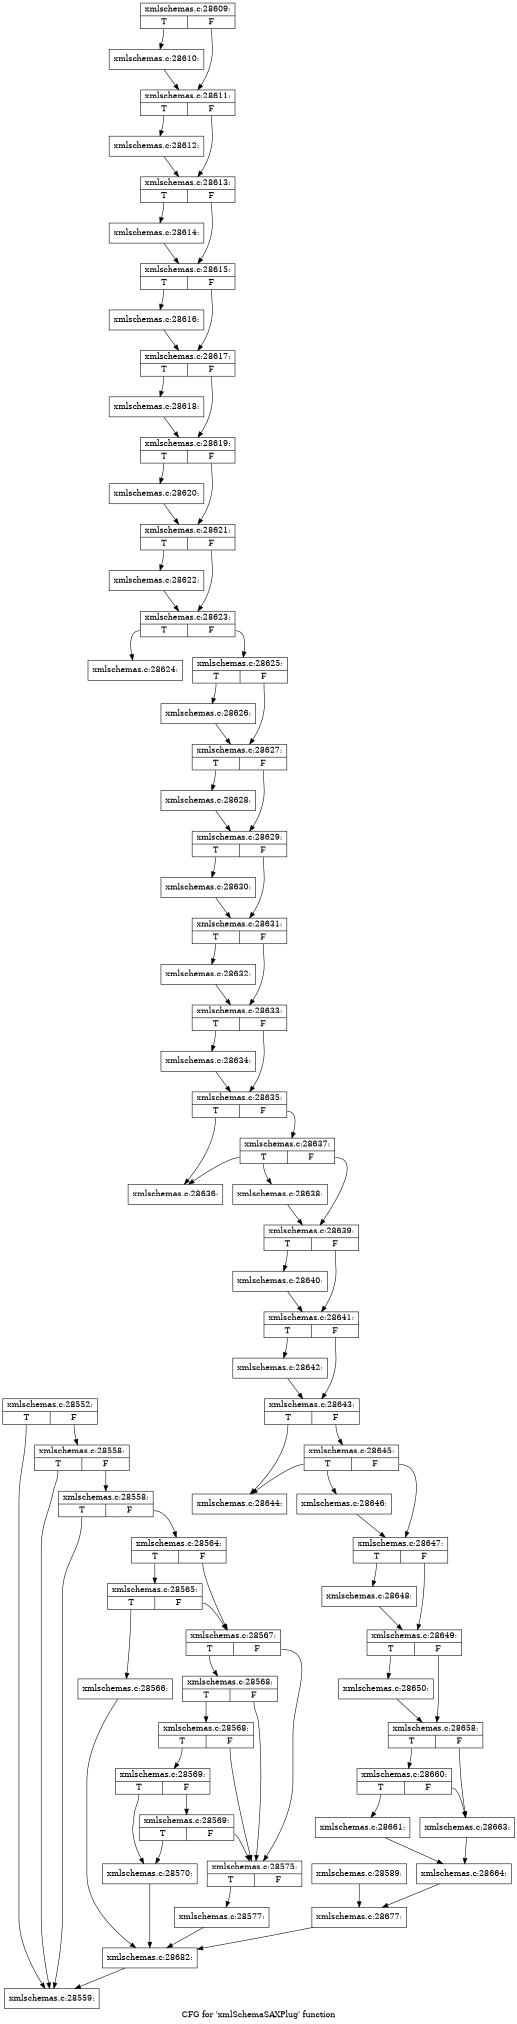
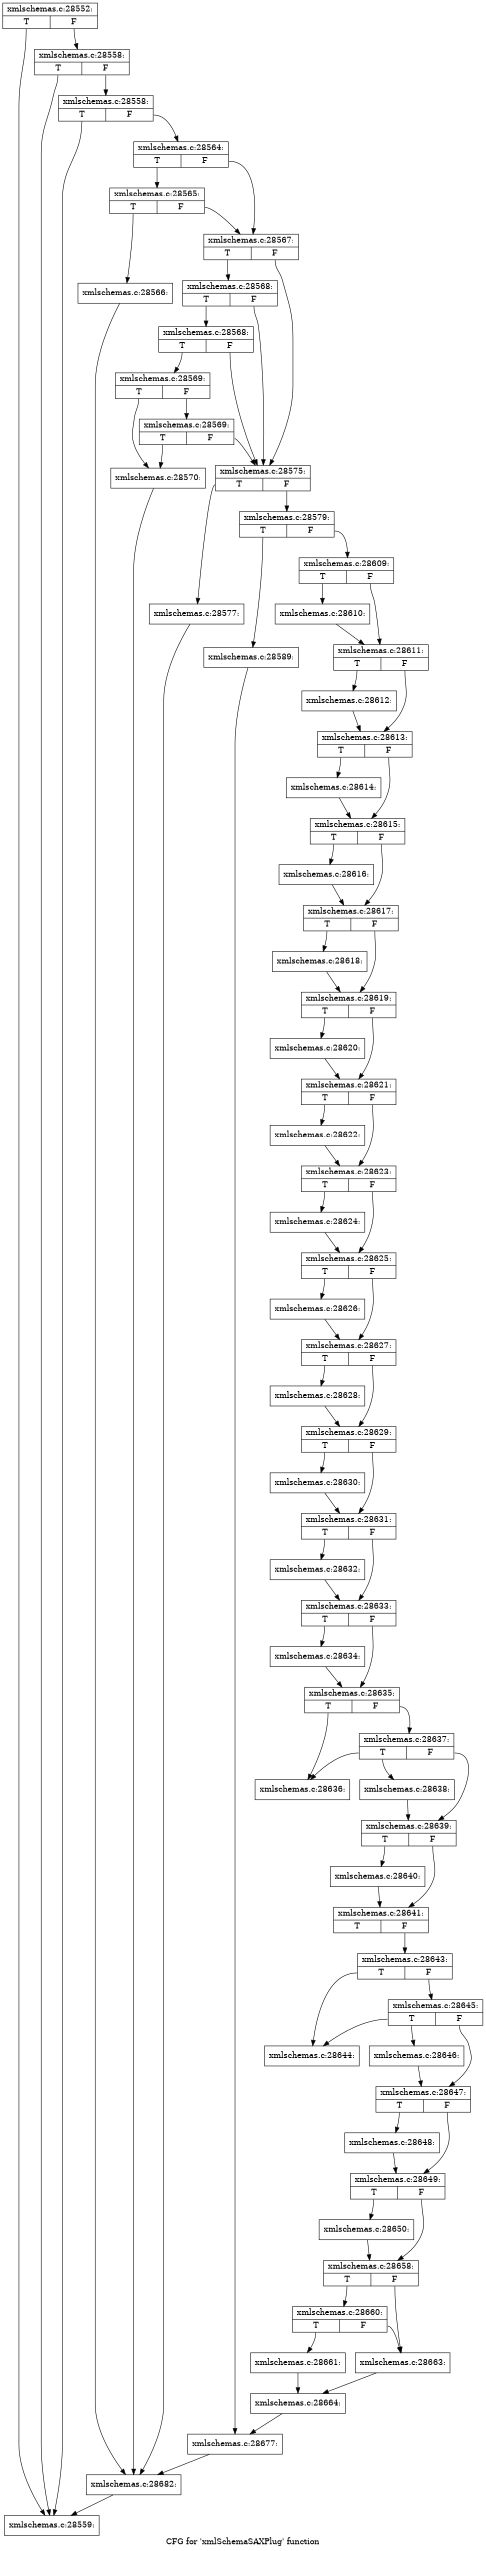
none -> (287, 524)
none -> (331, 1240)
(280, 1368) -> none
